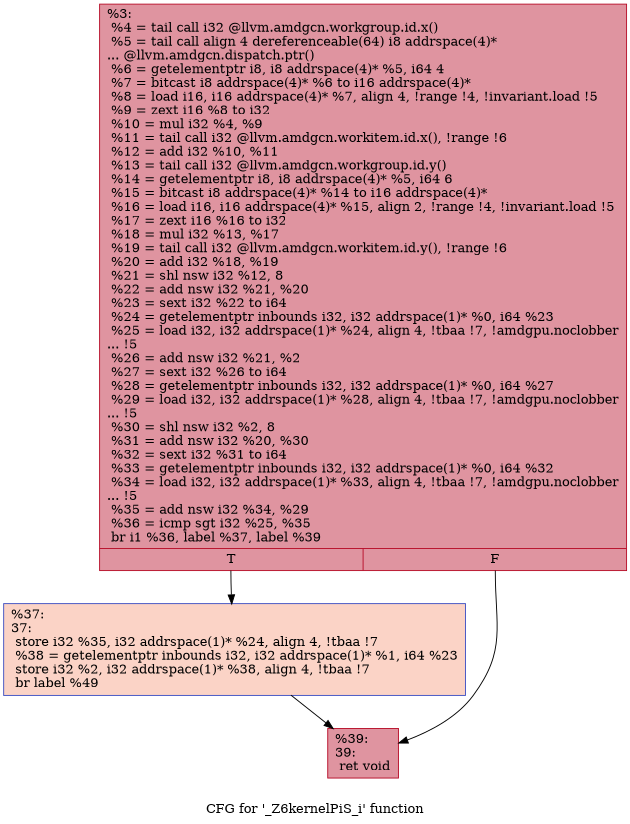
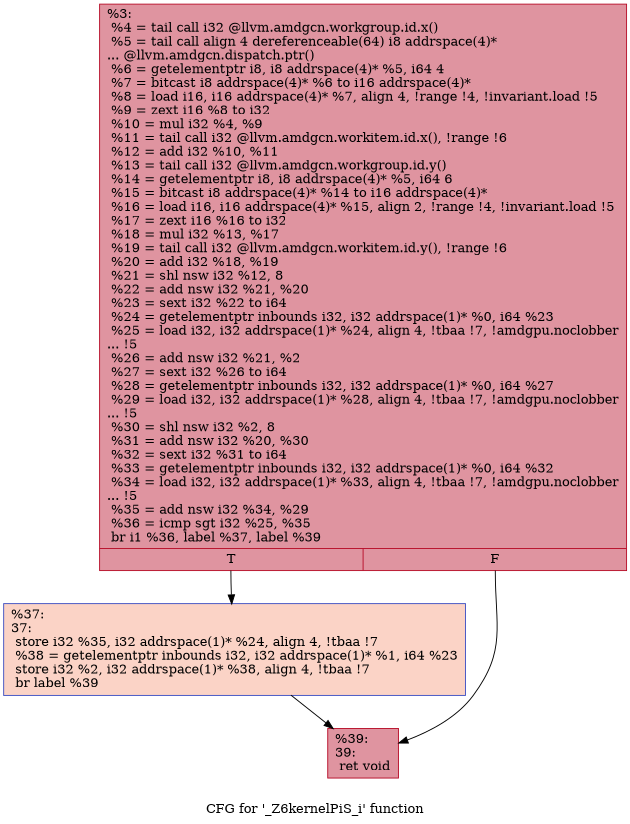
(55, 683) -> (55, 683)
